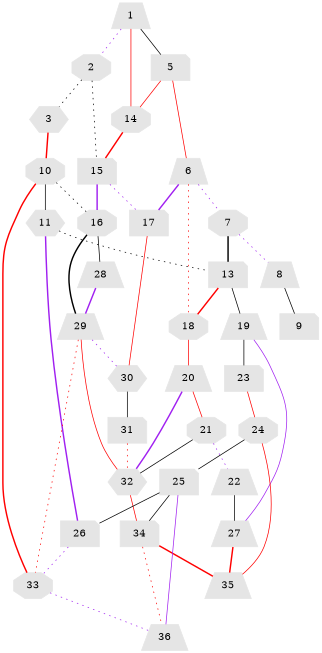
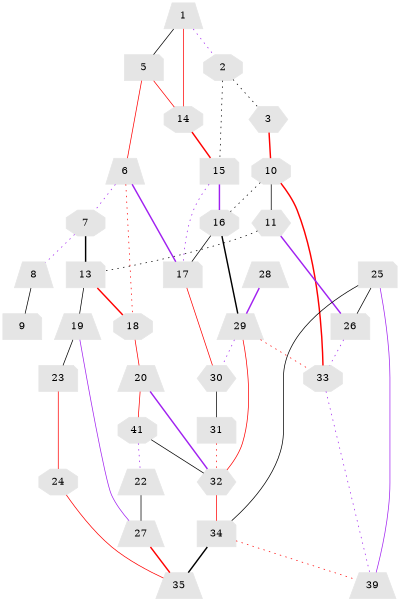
(99, 250) -> (205, 244)
(206, 430) -> (137, 430)
(224, 453) -> none
(186, 561) -> (198, 560)
(165, 637) -> (373, 586)
